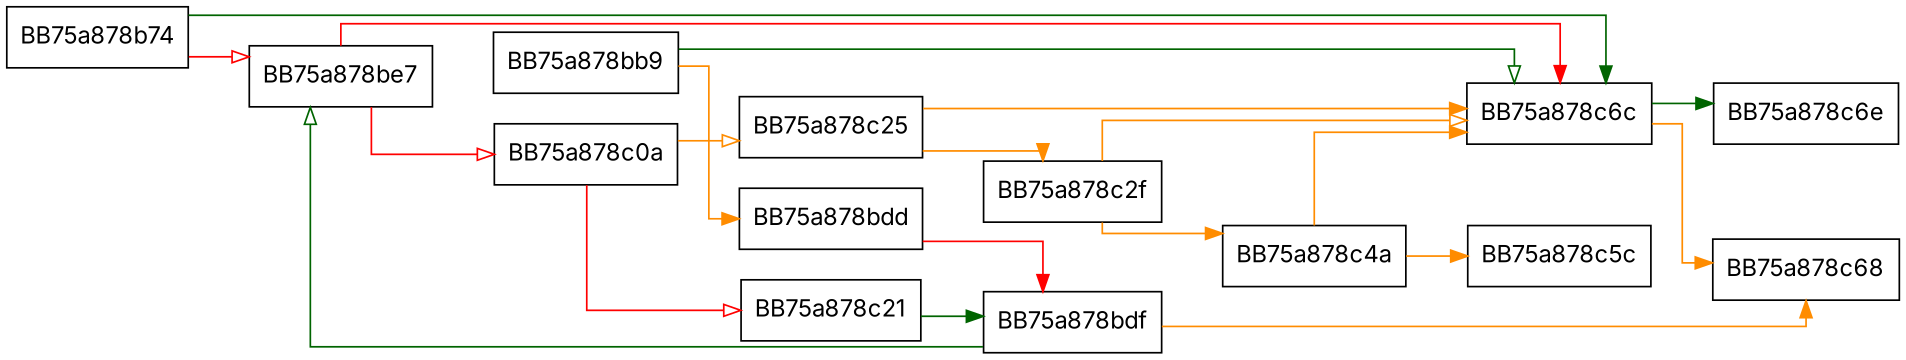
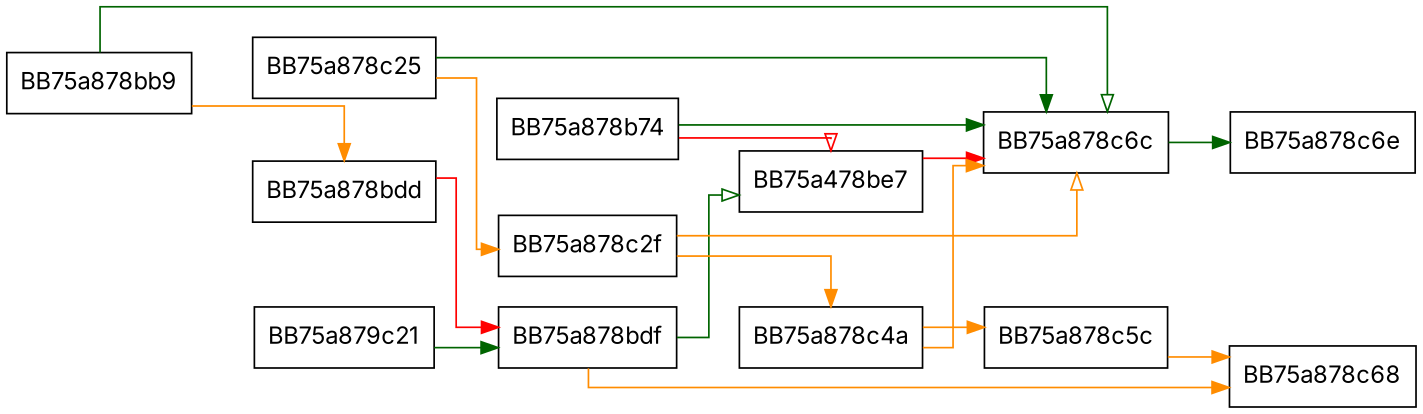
(341, 76) -> (831, 181)
(1186, 109) -> (760, 58)
(586, 154) -> none
(1682, 185) -> (1190, 357)
(831, 310) -> (344, 337)
